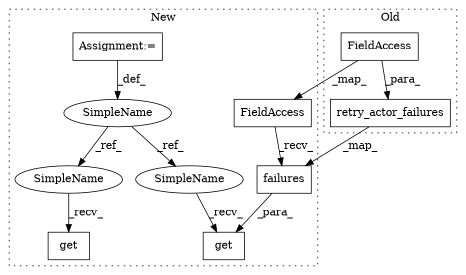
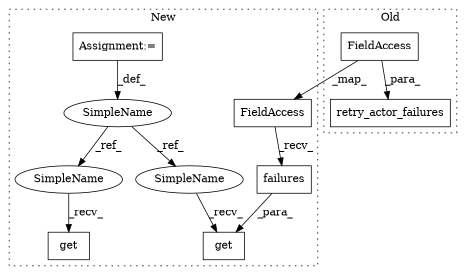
(341, 144) -> none
